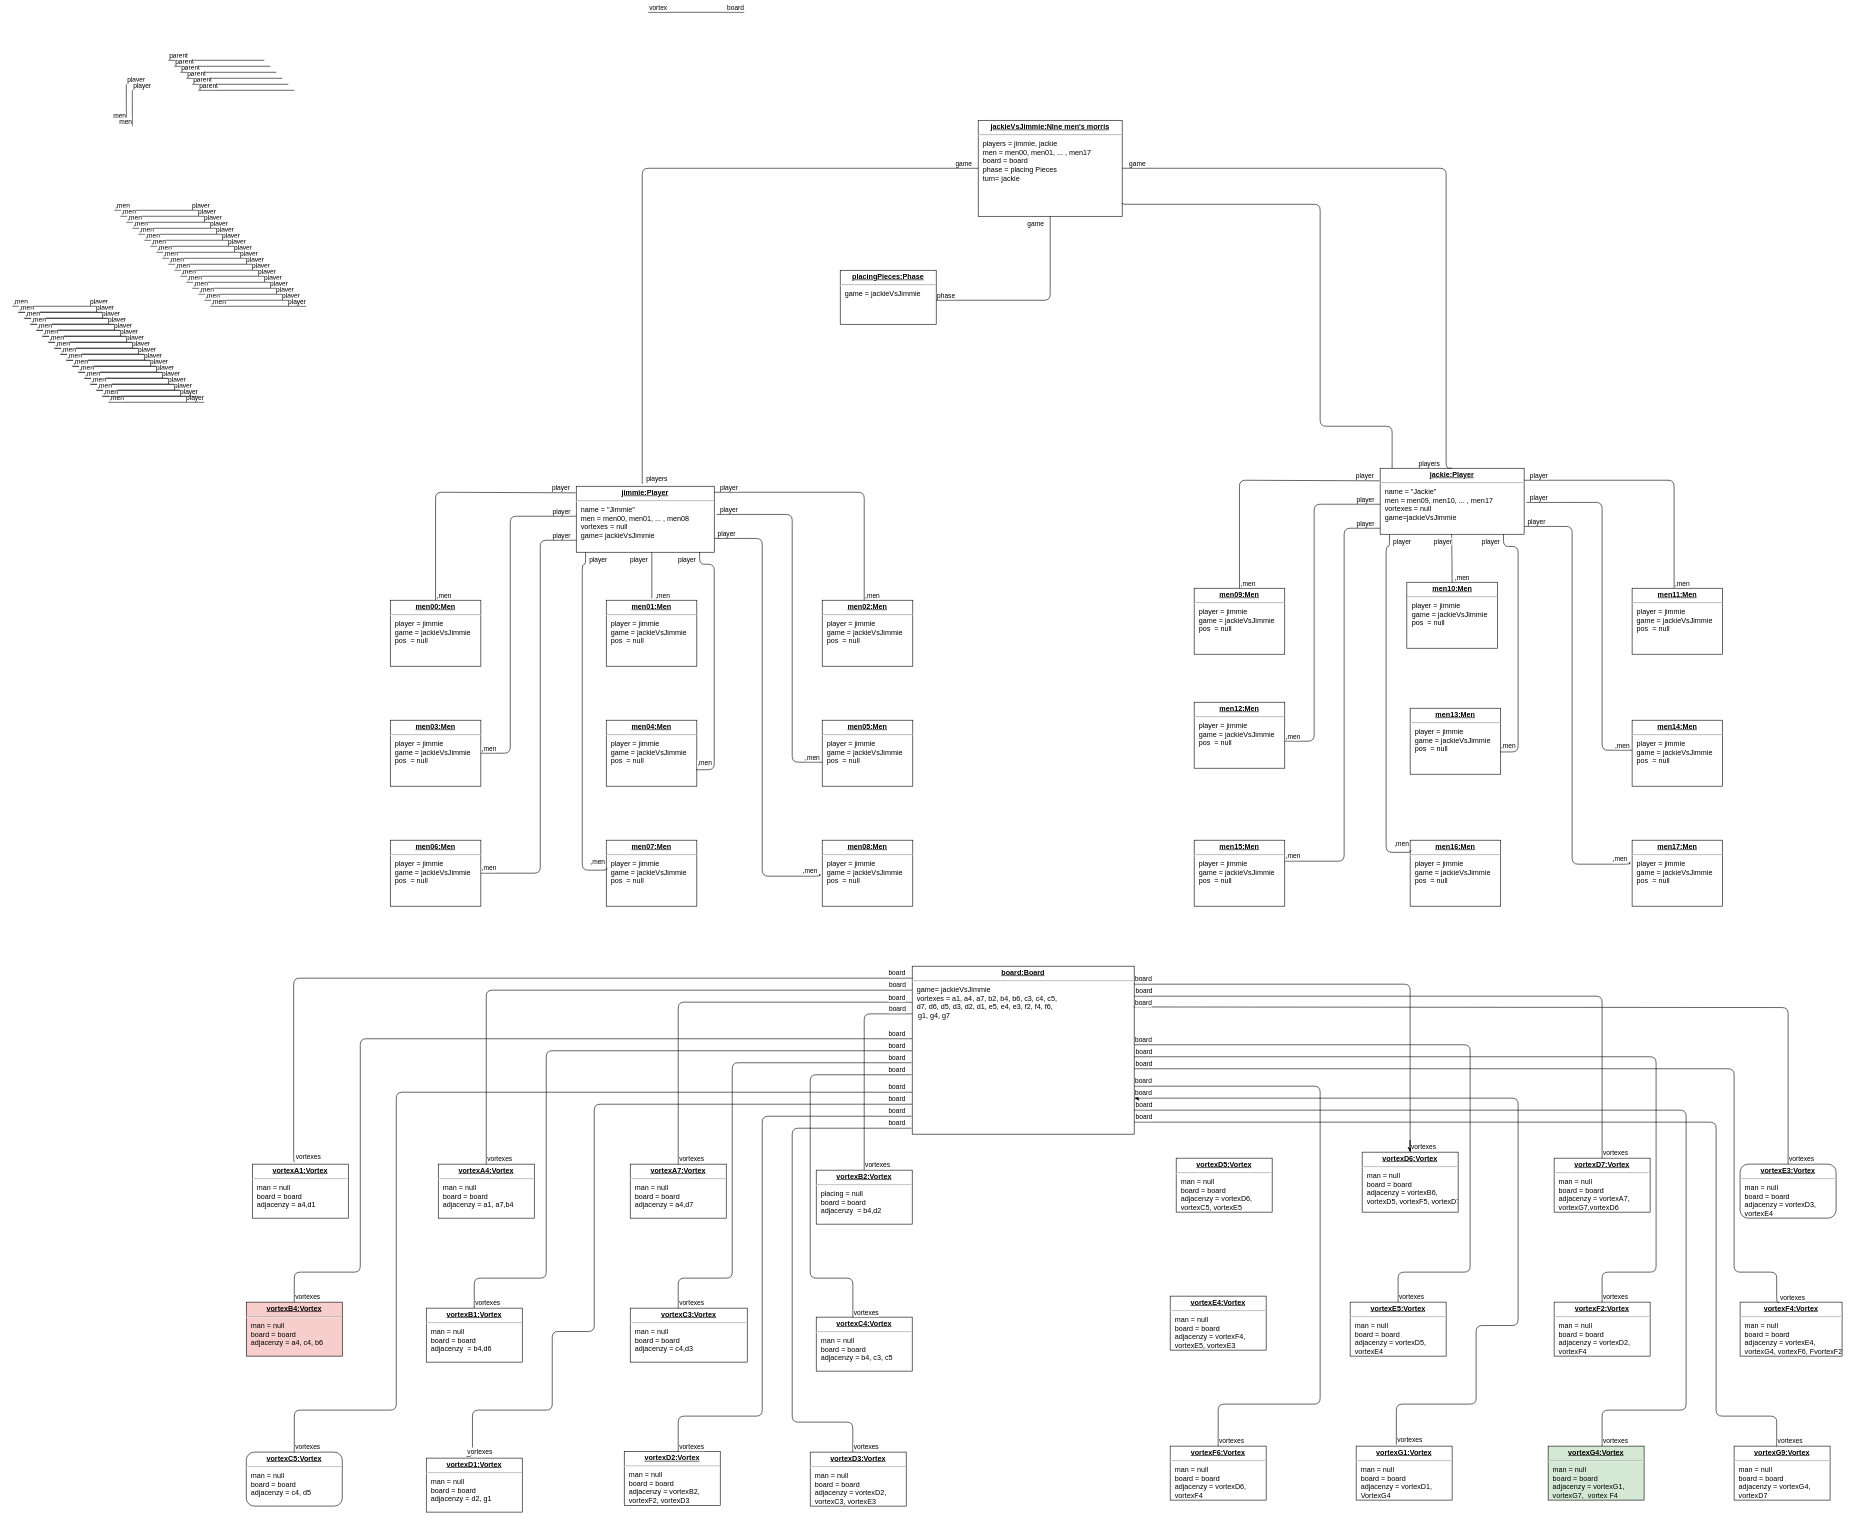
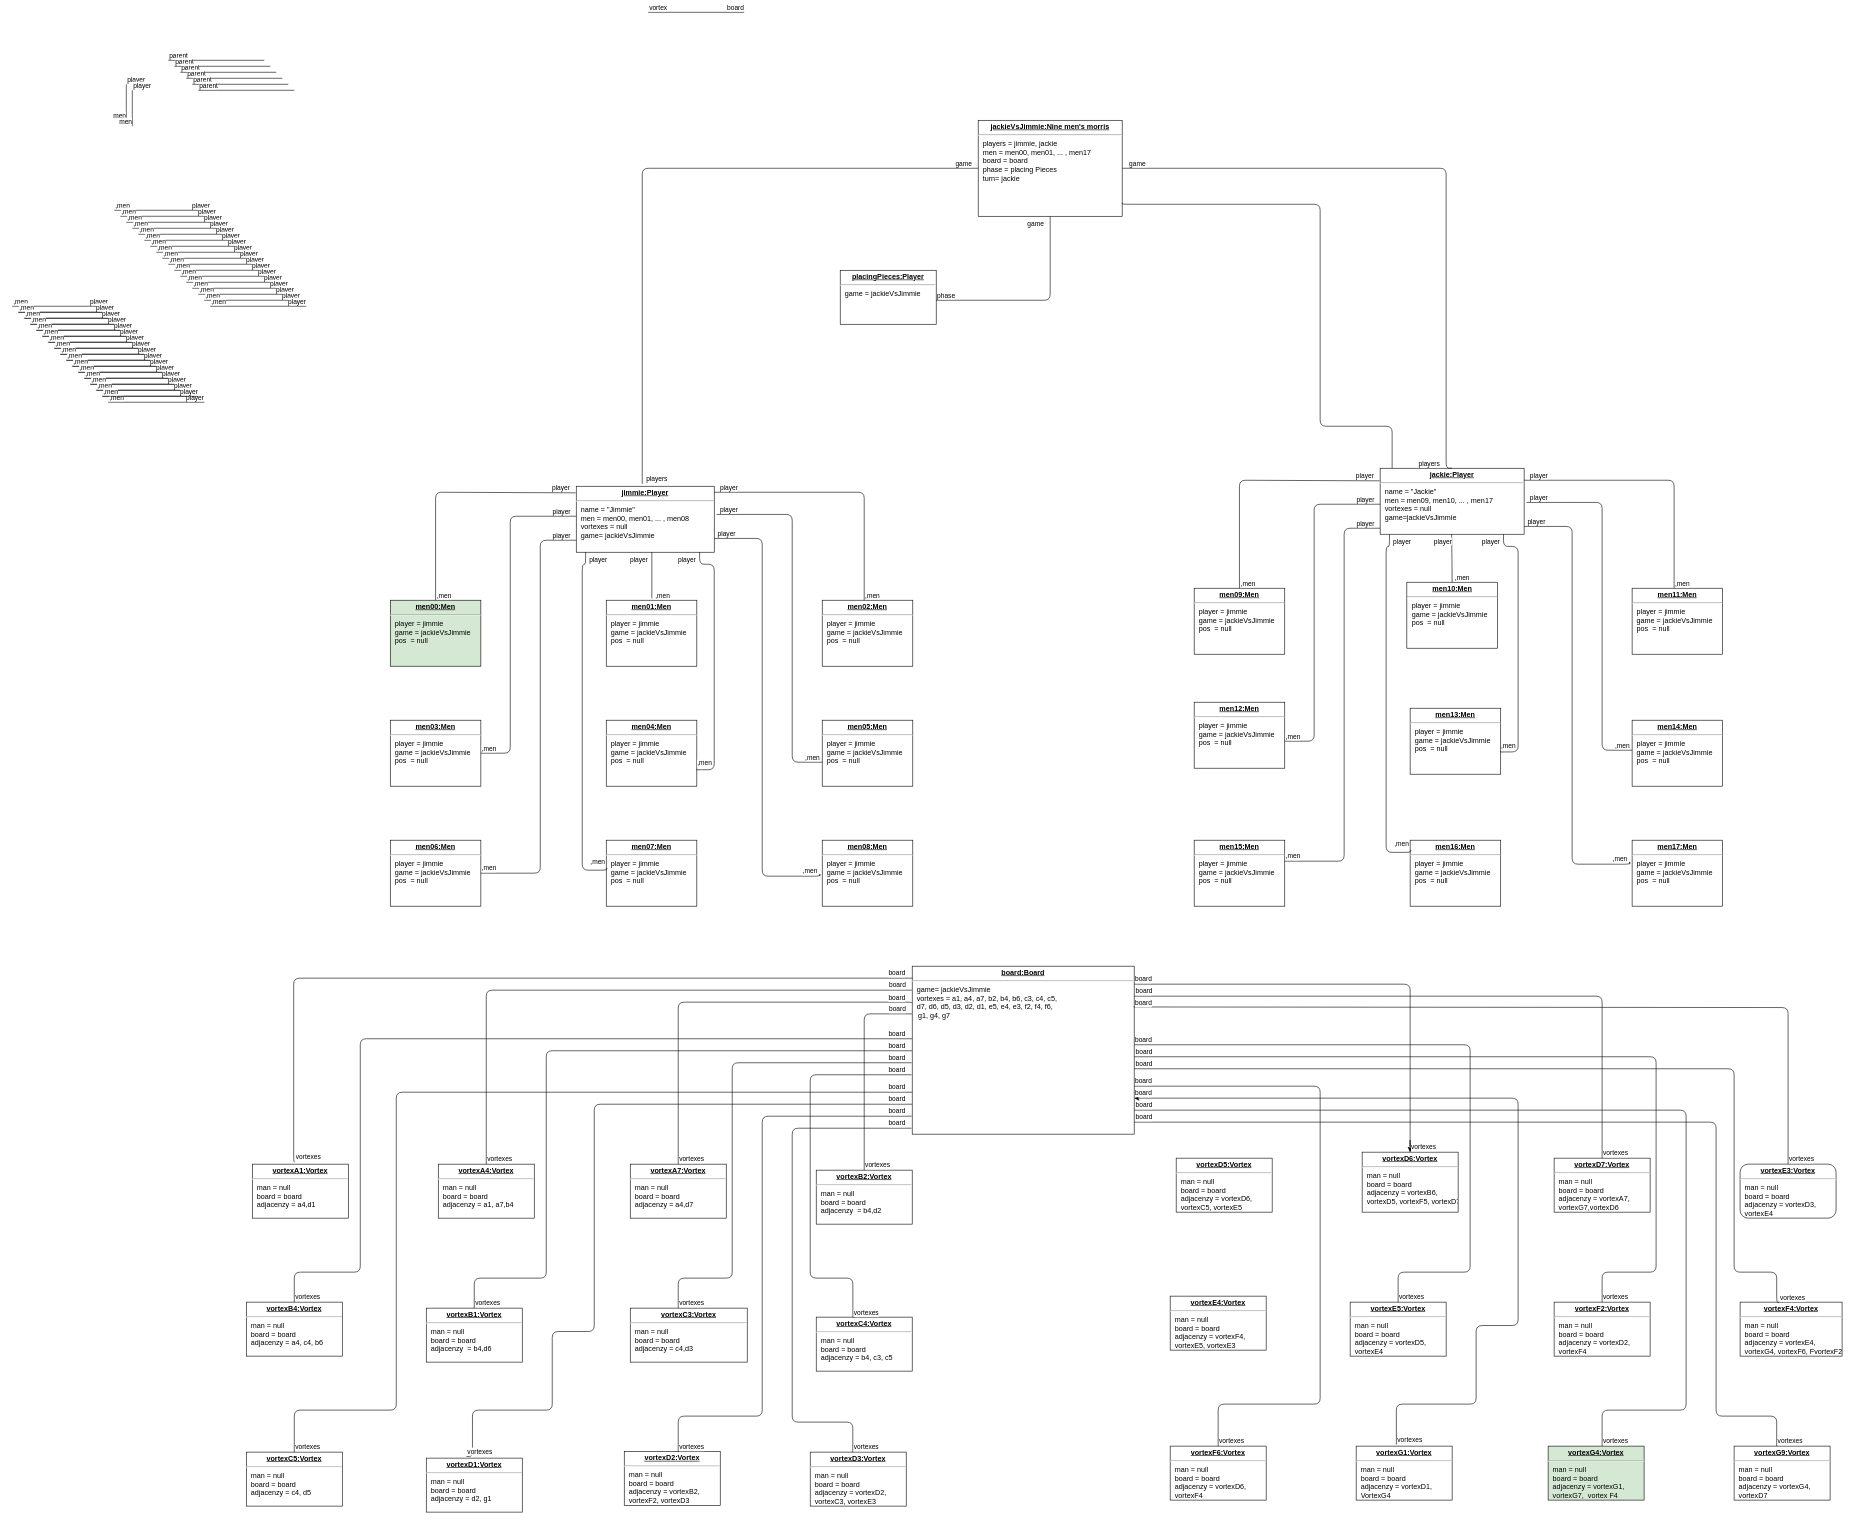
(878, 279) -> (878, 279)
(436, 633) -> (436, 633)
(850, 1188) -> (850, 1188)
(294, 1329) -> (294, 1329)
(294, 1479) -> (294, 1479)
